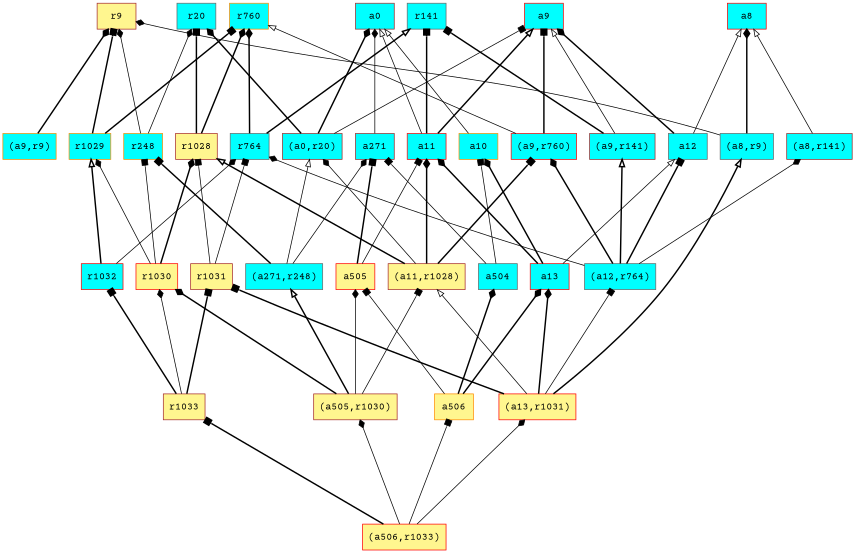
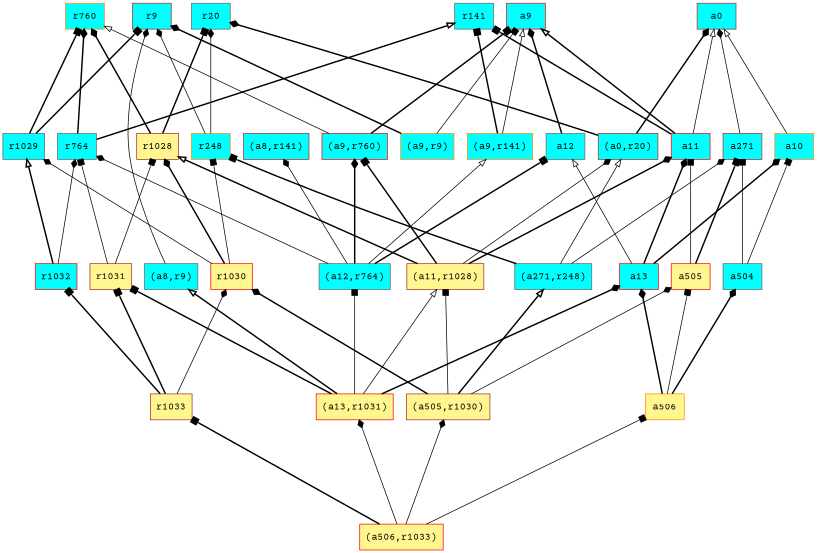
(117, 16) -> (152, 16)
(747, 16) -> none
(421, 85) -> (474, 84)
(90, 146) -> (24, 146)
(622, 146) -> (500, 146)
(621, 215) -> (425, 214)
